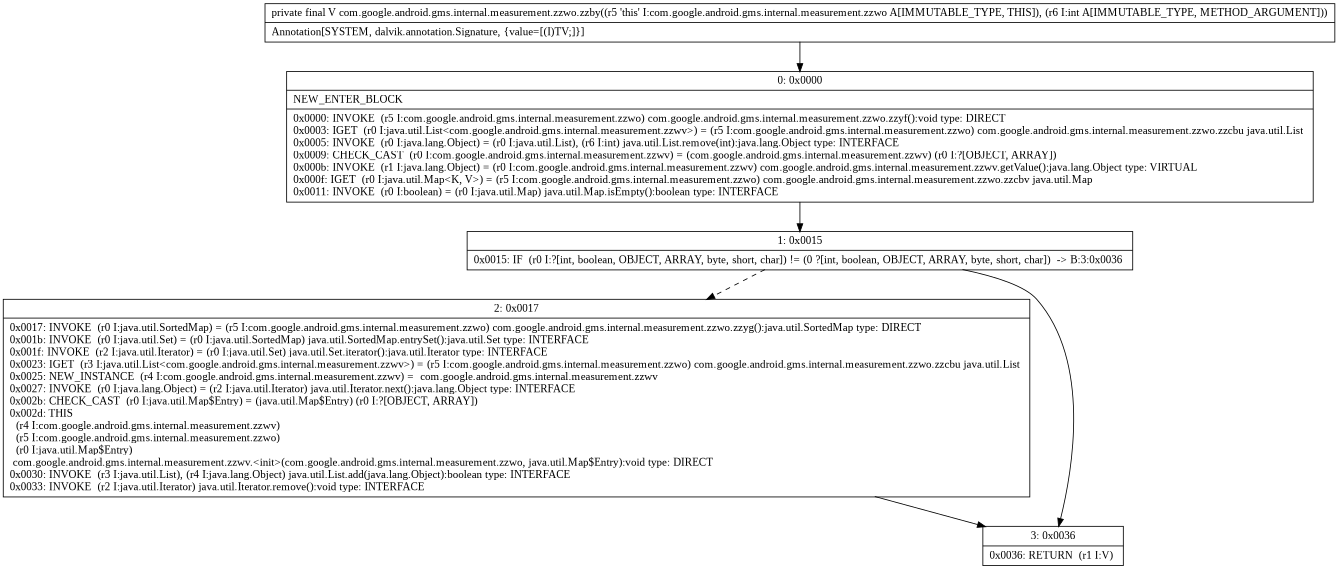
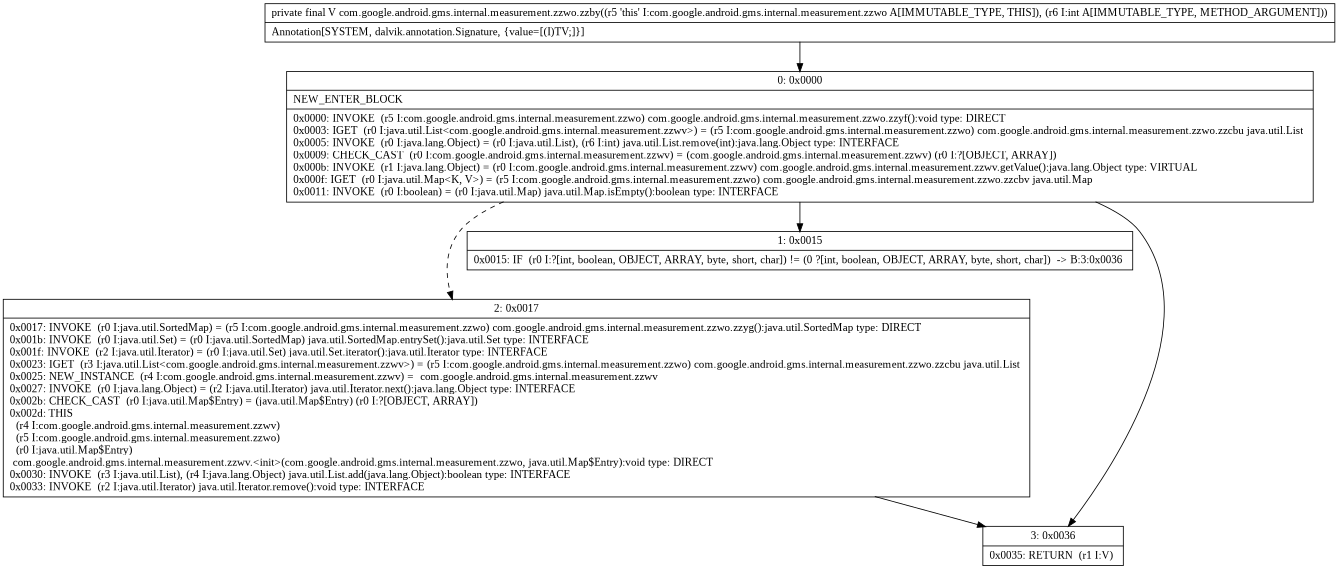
(739, 283) -> (457, 235)
(1068, 365) -> (1157, 357)
(1053, 555) -> (1053, 555)
